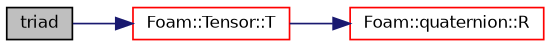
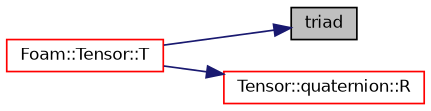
(94, 24) -> (219, 38)
(447, 24) -> (324, 88)
